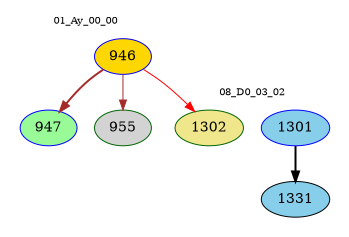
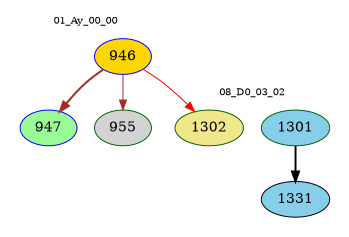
(296, 128) -> (296, 128)
